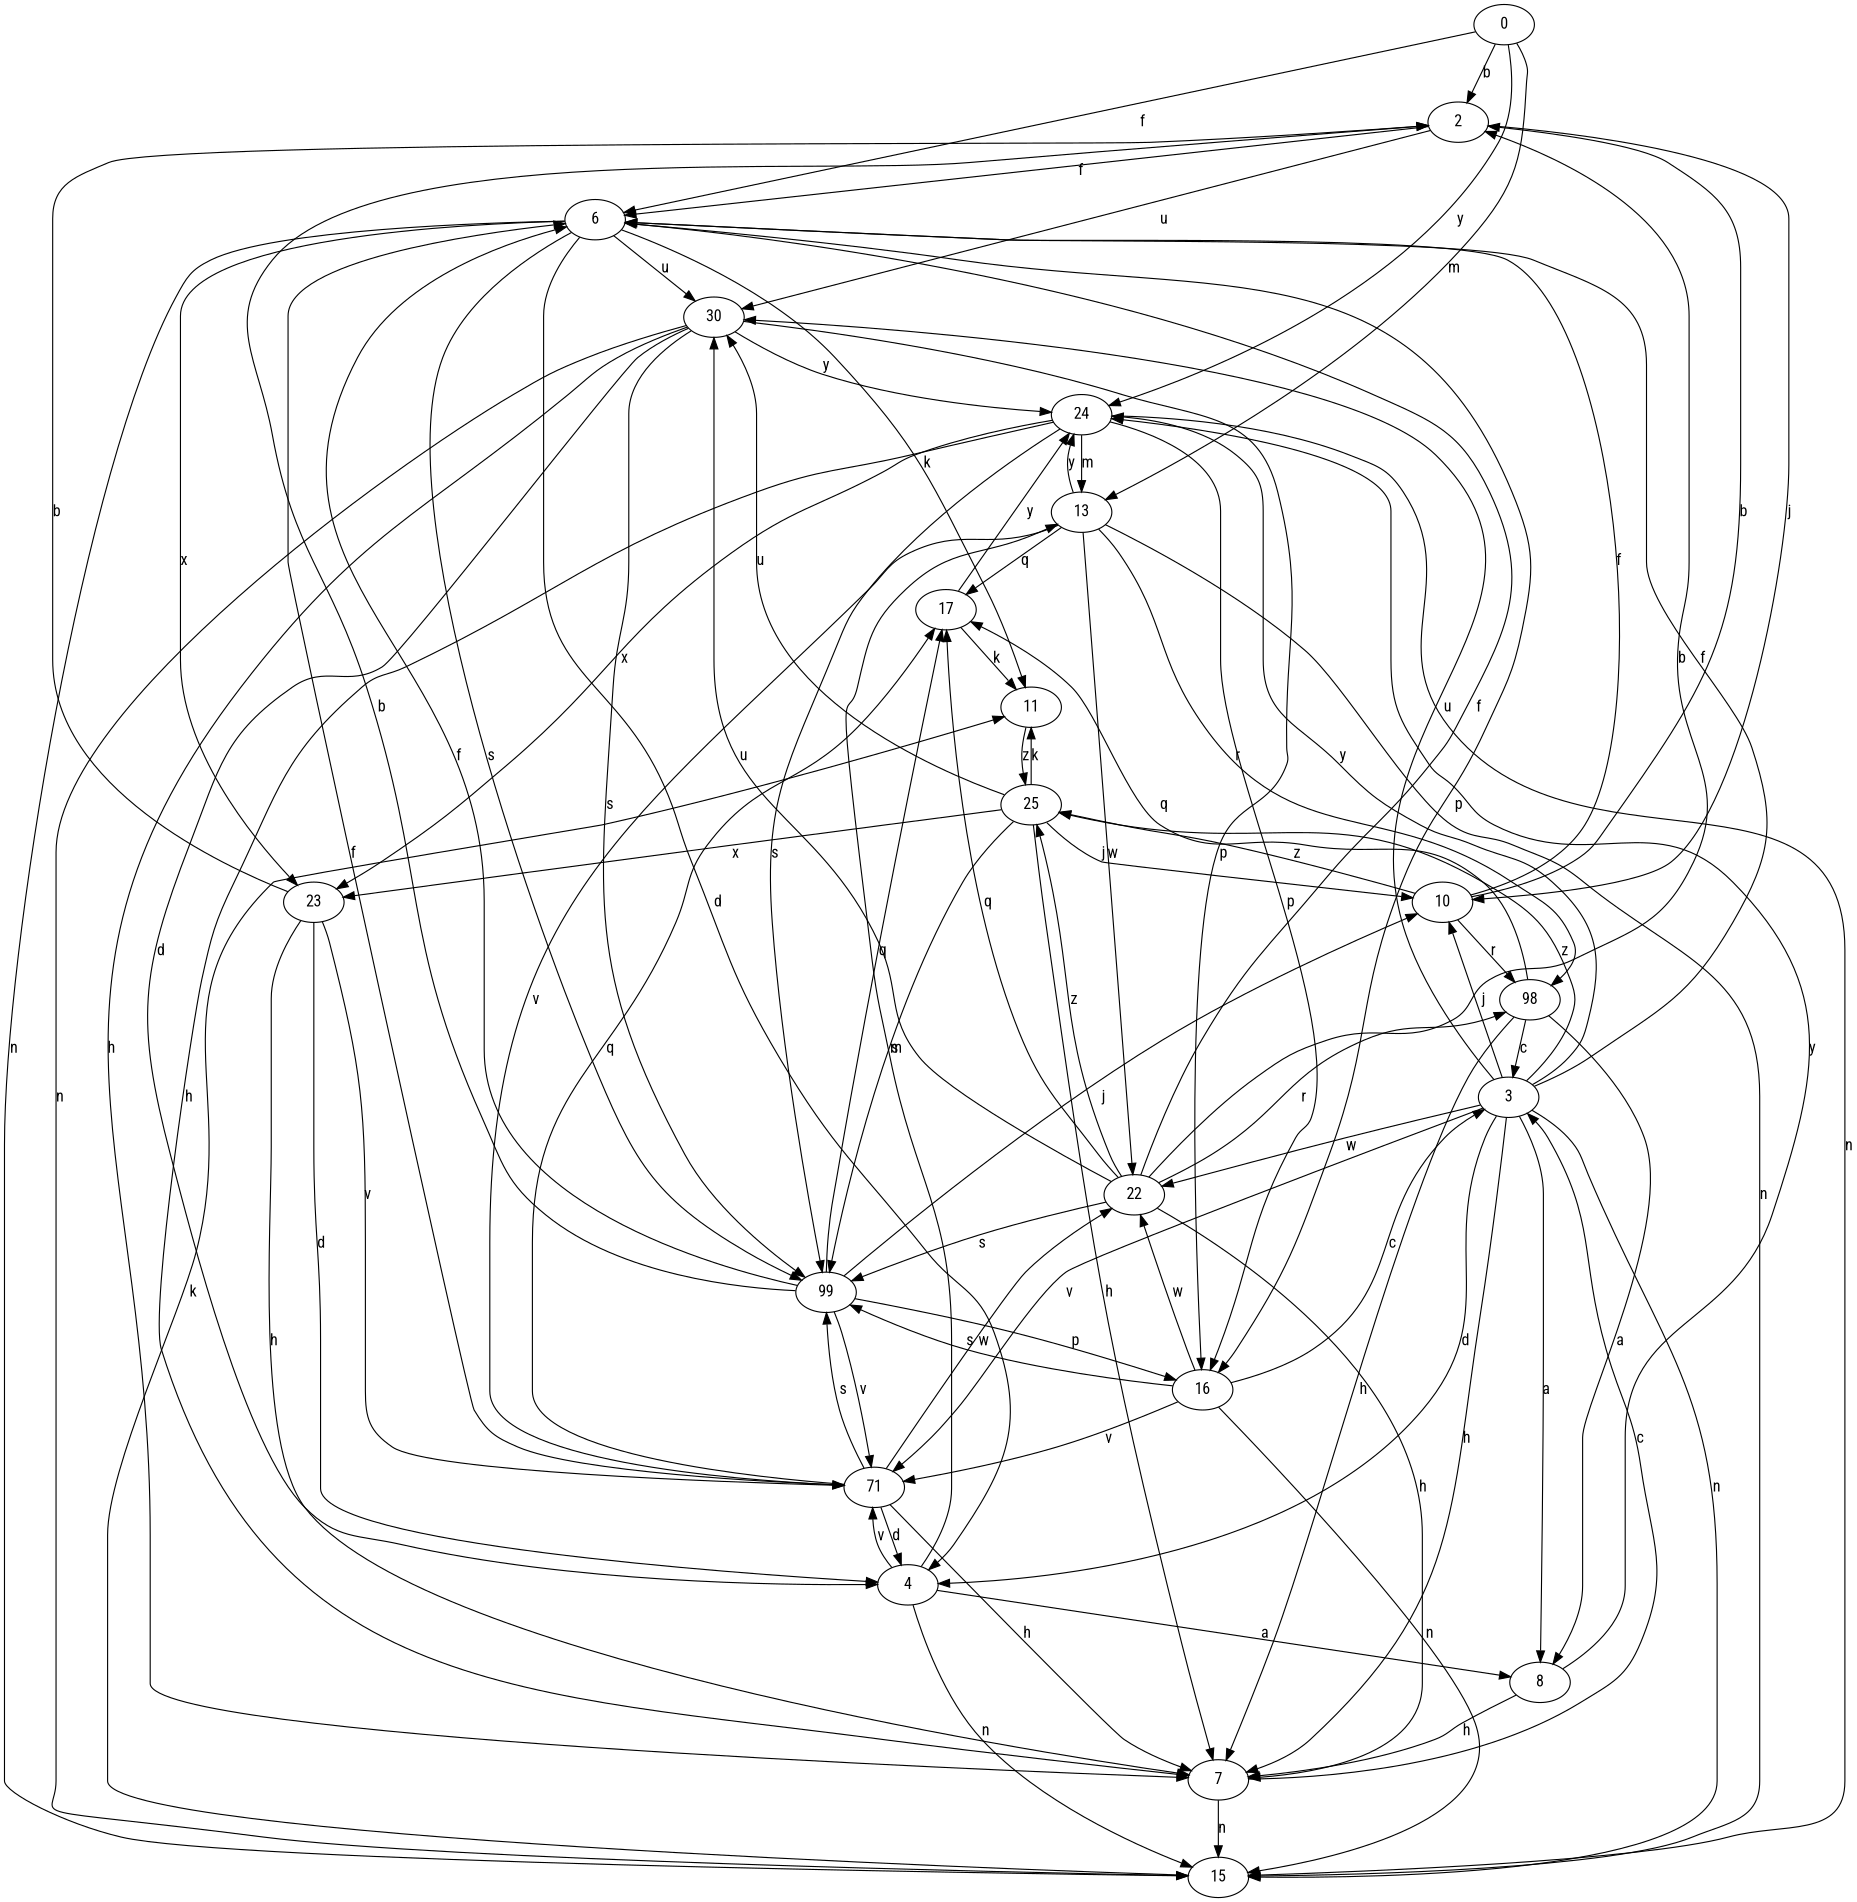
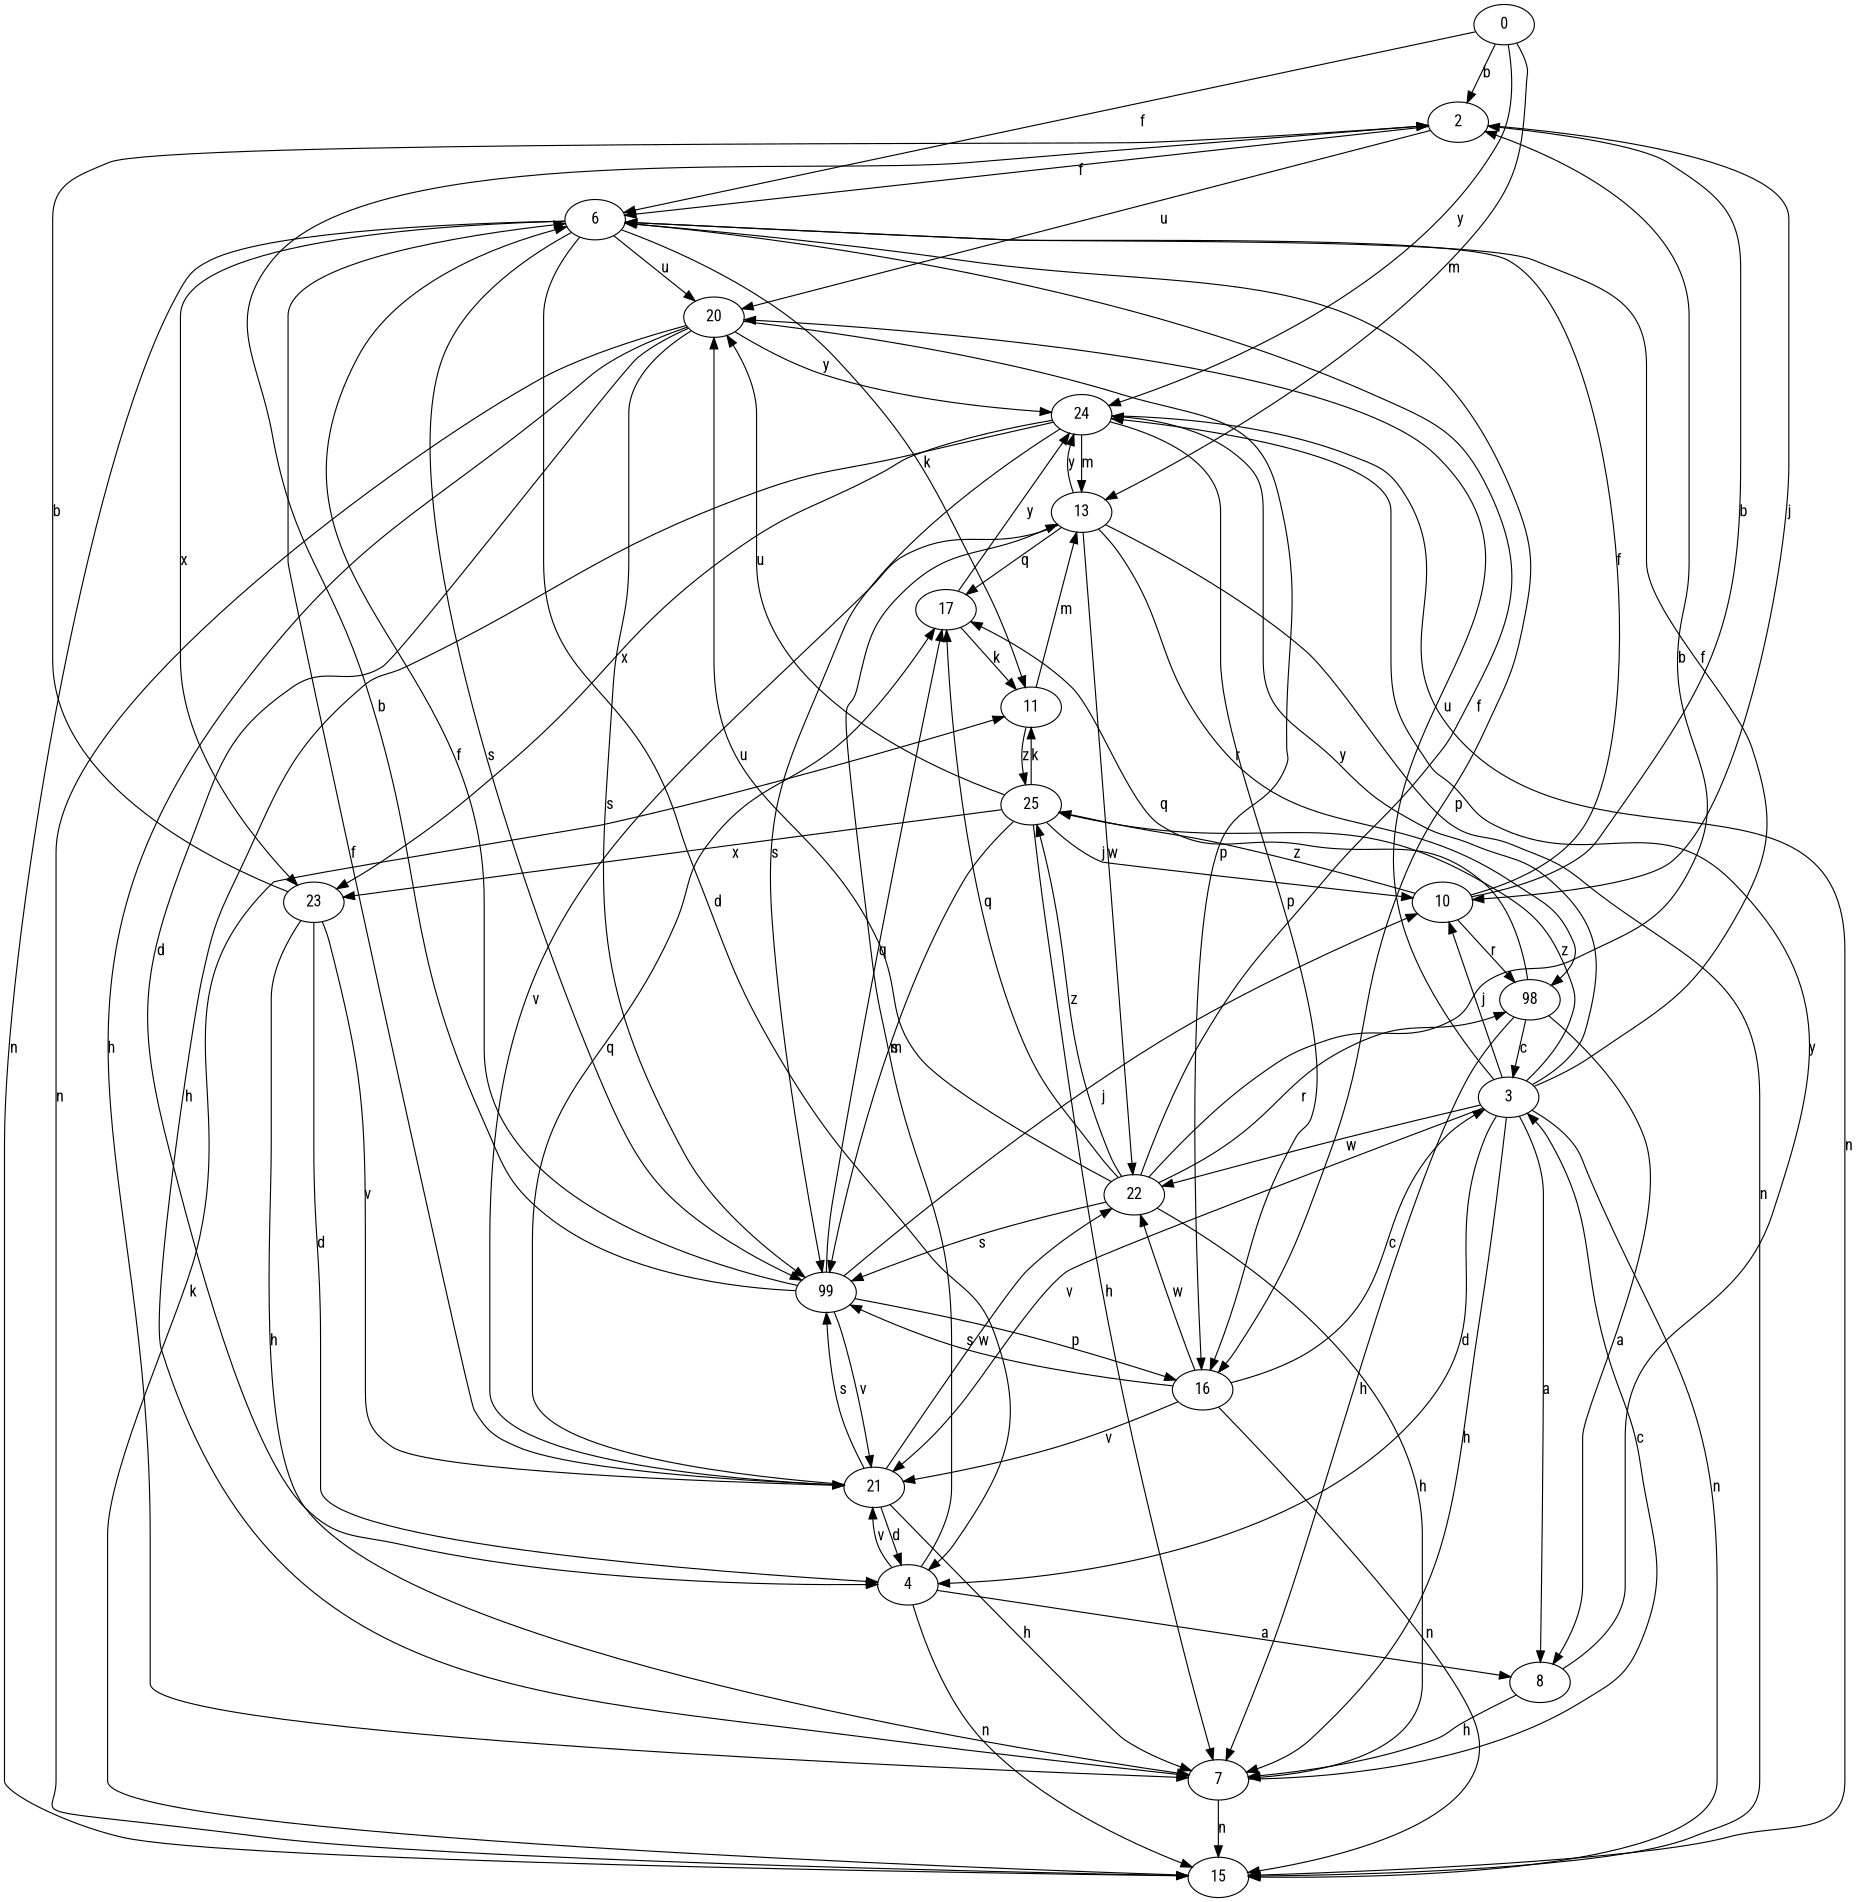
(714, 317) -> (714, 317)
none -> (1055, 615)
(874, 1487) -> (874, 1487)
